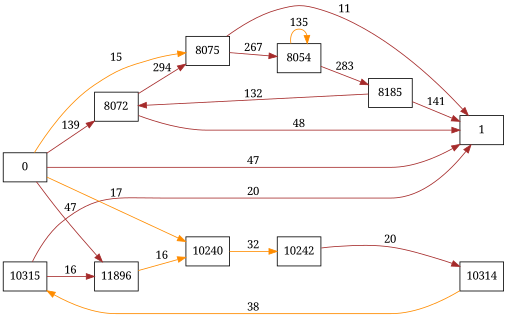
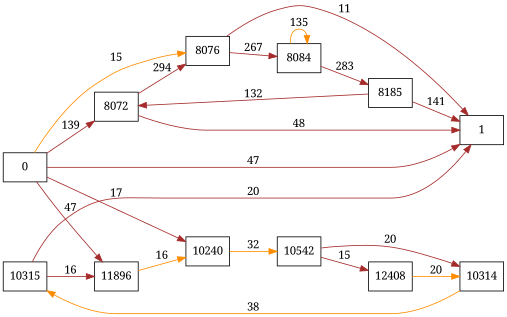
(208, 51) -> (208, 51)
(299, 58) -> (299, 58)
(113, 208) -> (113, 208)
(299, 251) -> (299, 251)
none -> (390, 276)
